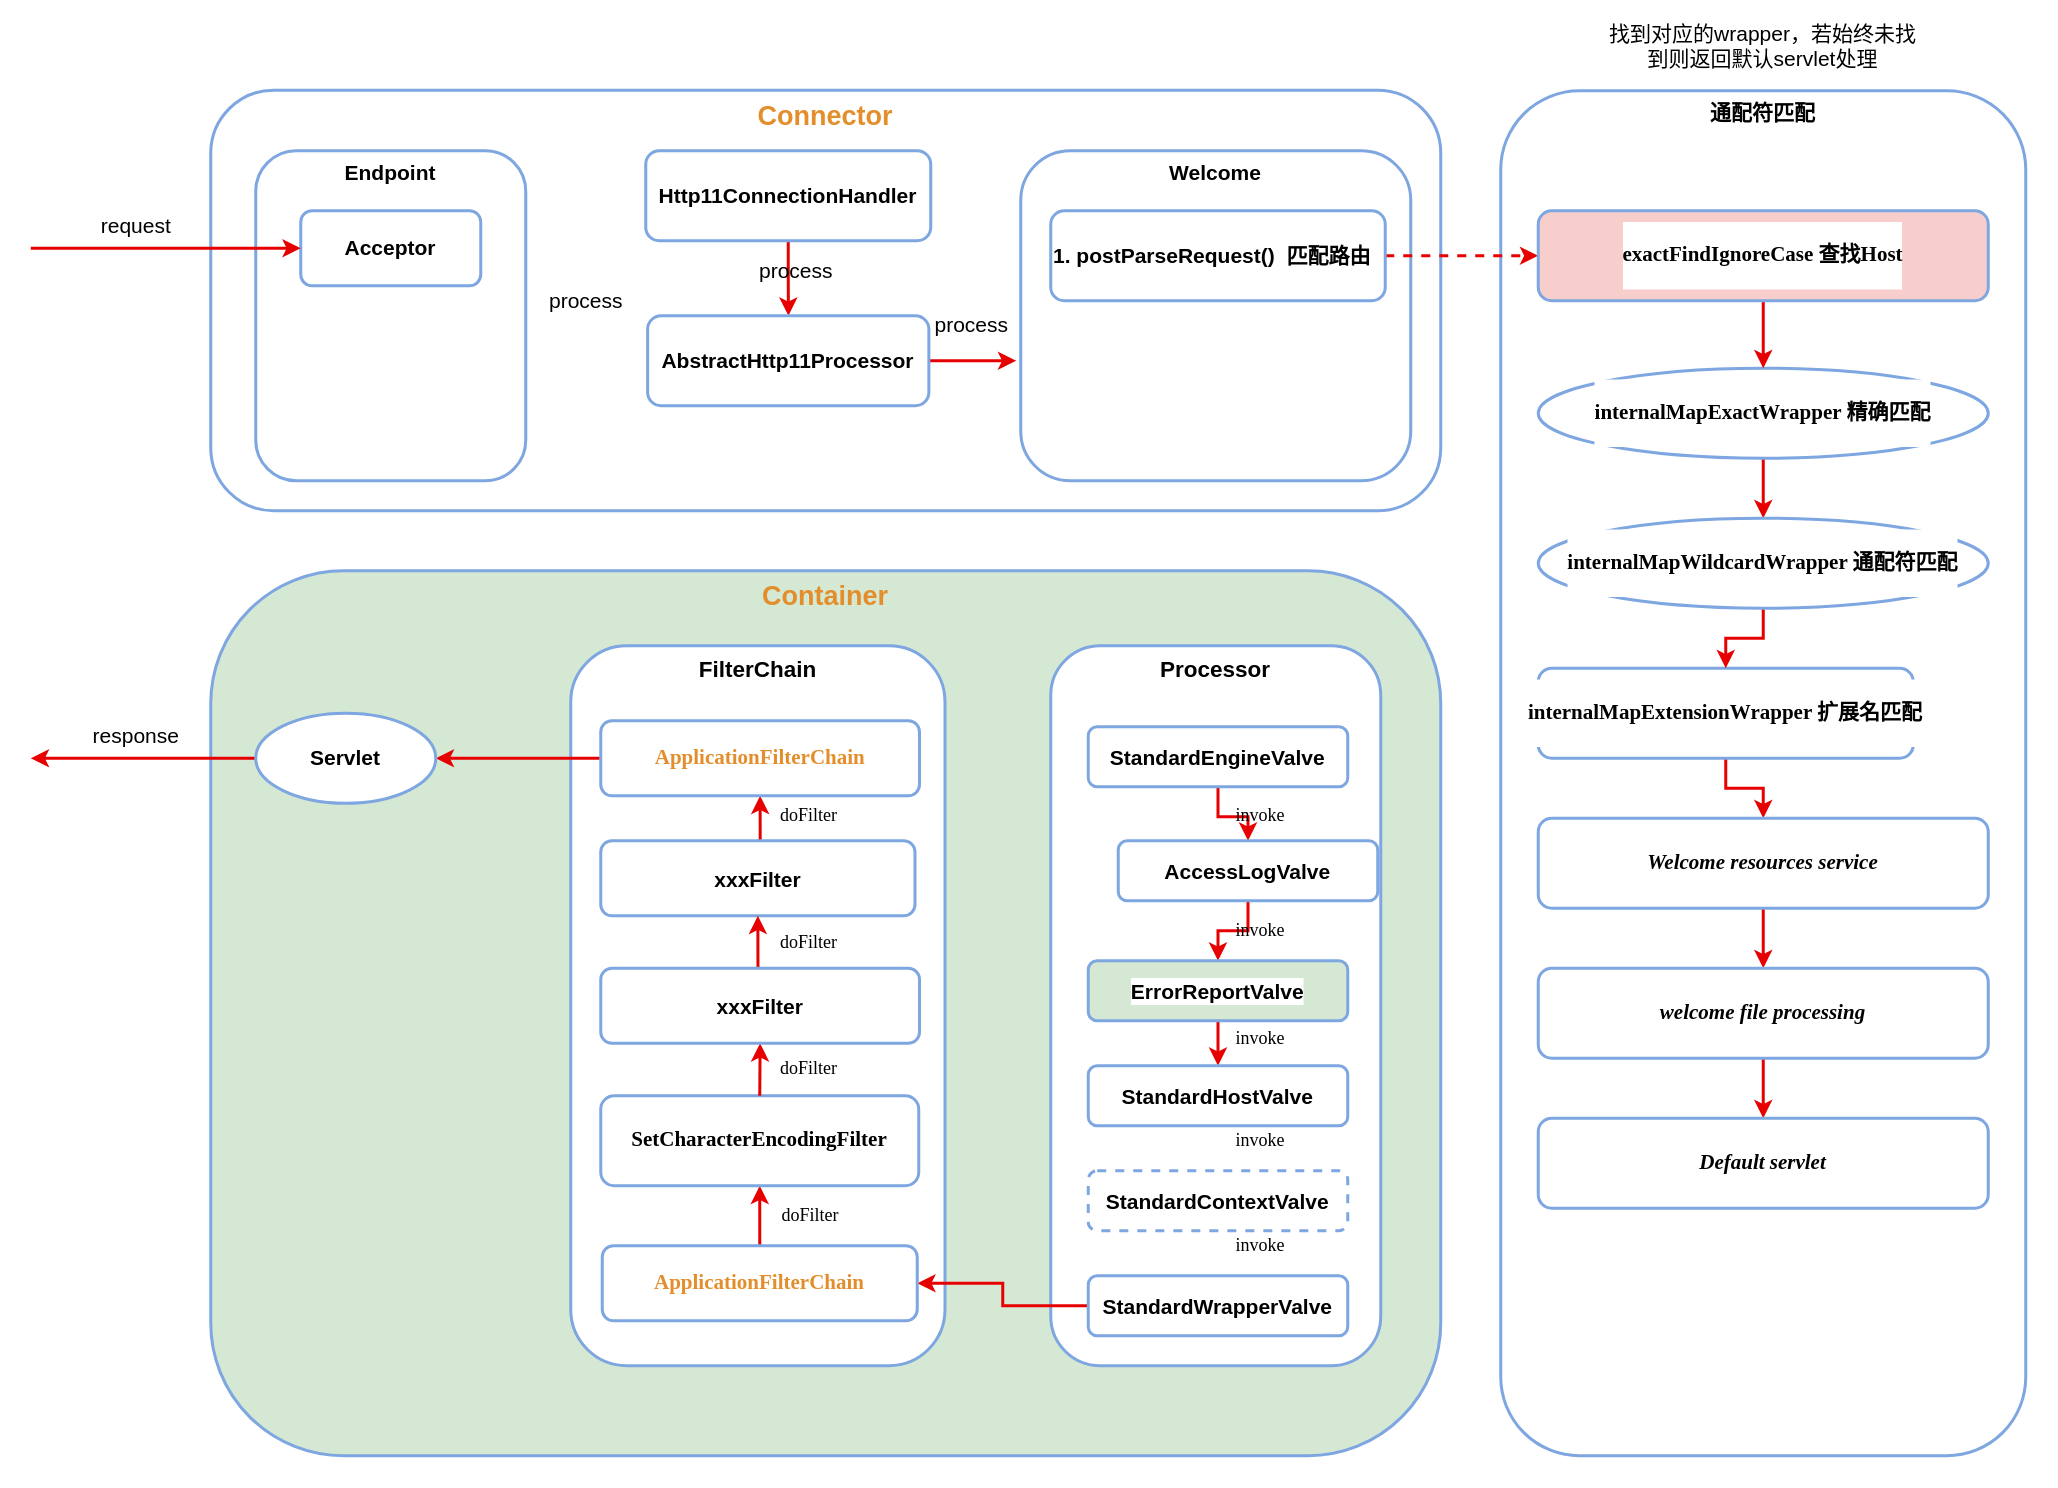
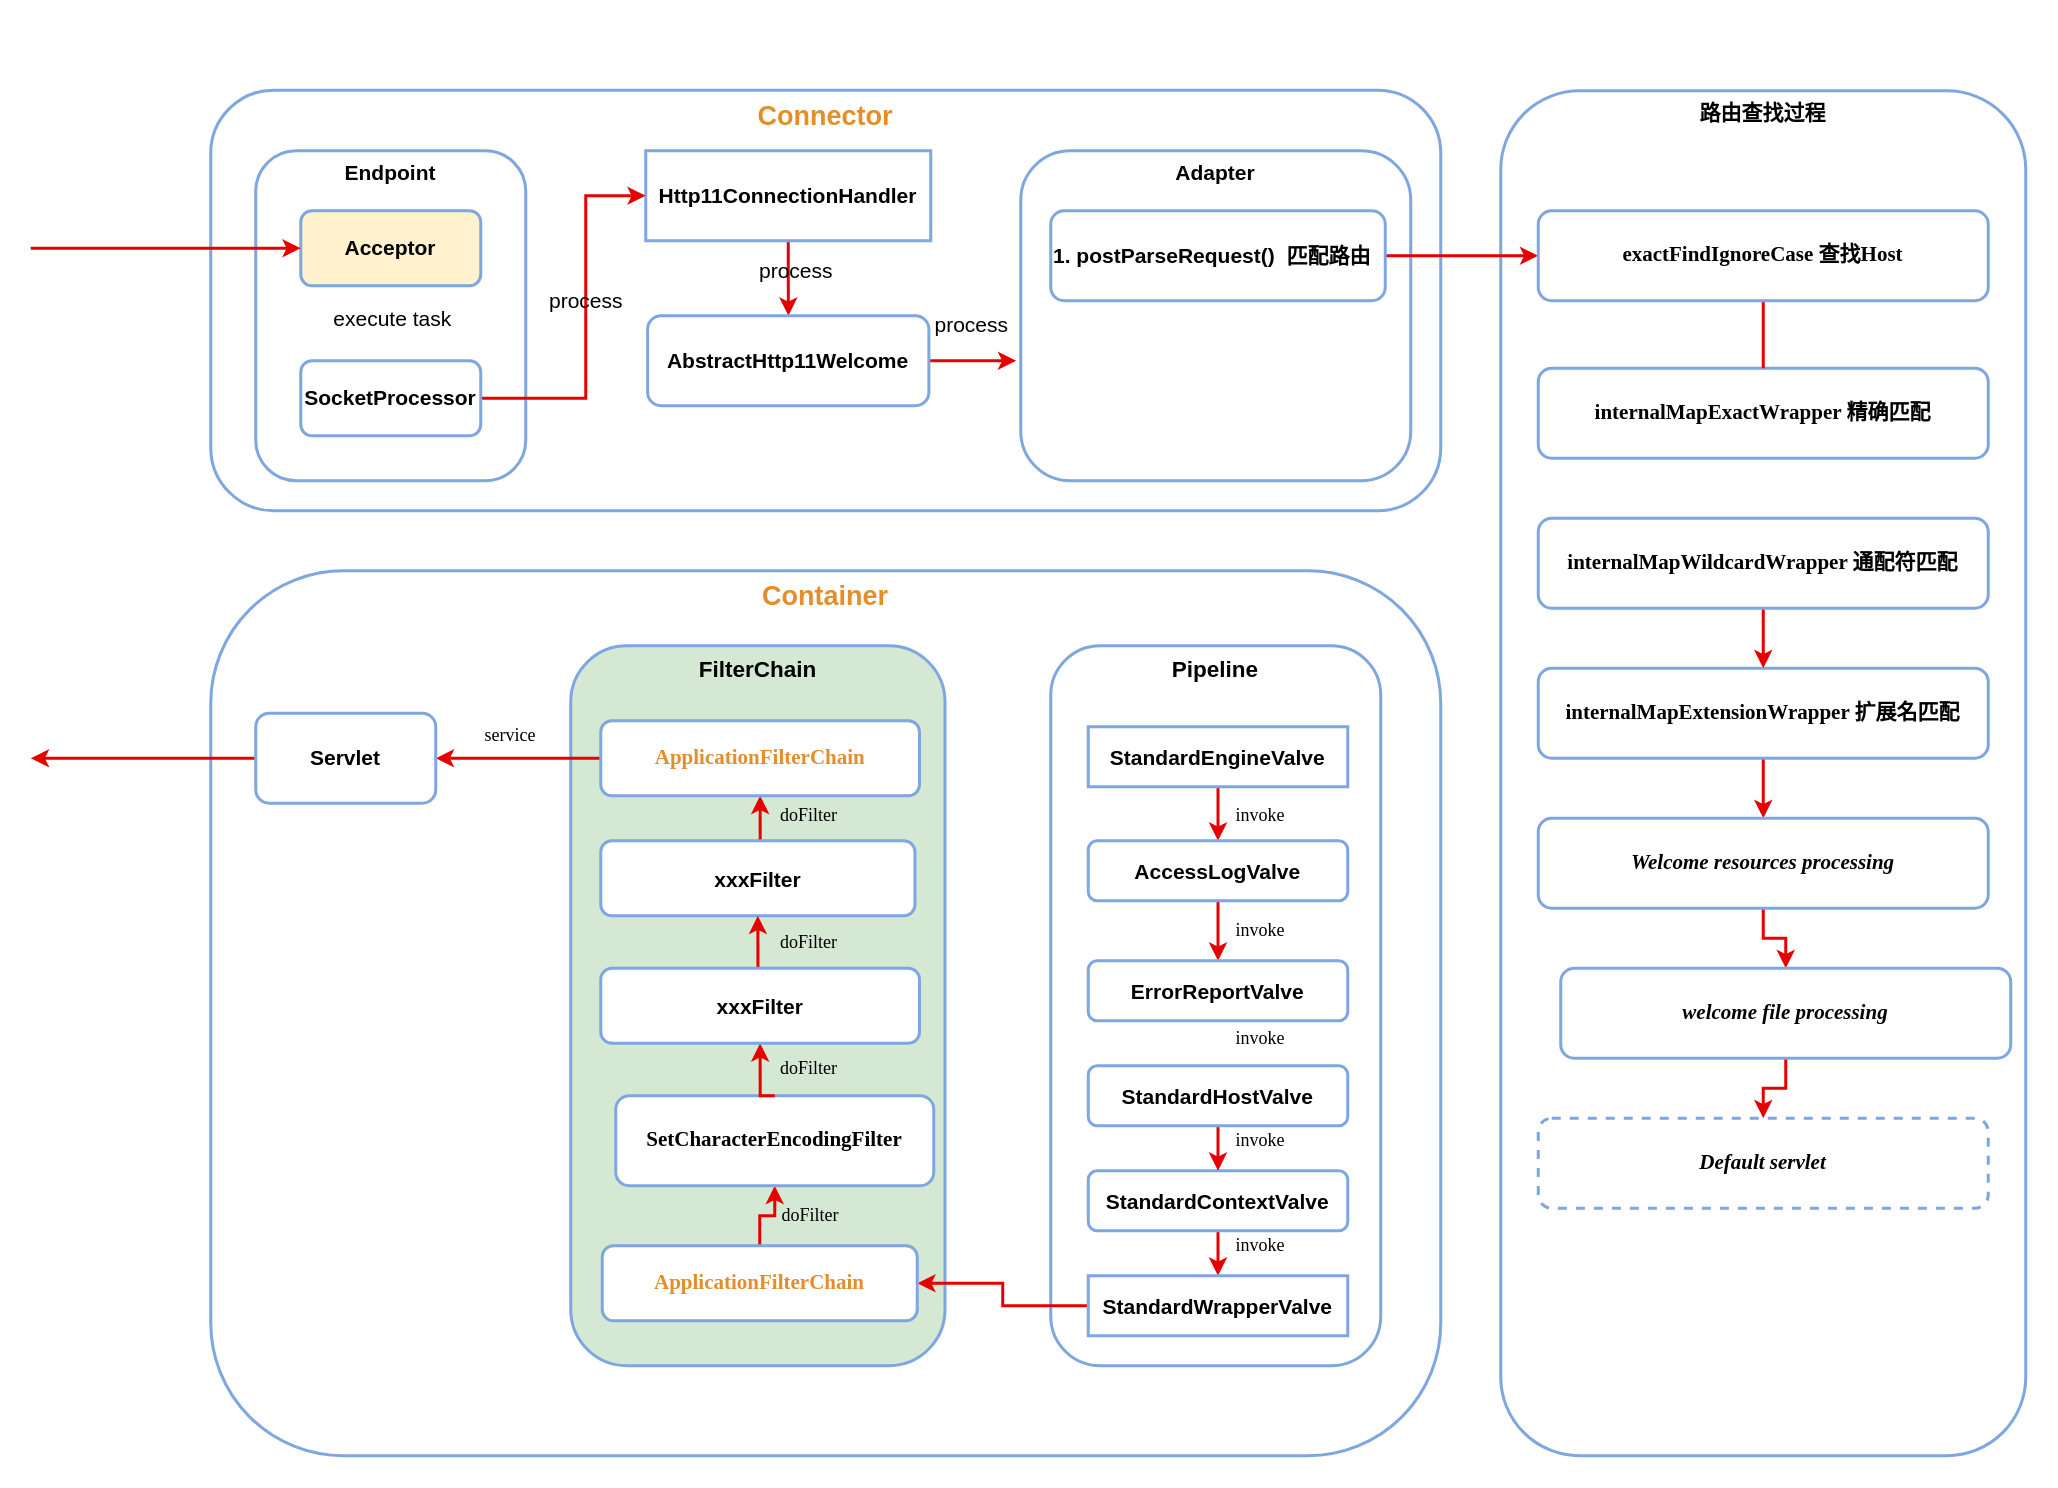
(1763, 46) -> none
(1763, 114) -> (1763, 114)
(1216, 174) -> (1216, 174)
(788, 196) -> (788, 196)
(136, 226) -> none
(391, 248) -> (391, 248)
(1458, 256) -> (1458, 256)
(1763, 256) -> (1763, 256)
none -> (392, 319)
none -> (586, 326)
(1763, 353) -> (1763, 359)
(788, 361) -> (788, 361)
none -> (391, 398)
(1763, 413) -> (1763, 413)
(1763, 482) -> none
(1763, 563) -> (1763, 563)
(826, 597) -> (826, 597)
(758, 670) -> (758, 670)
(1216, 670) -> (1216, 670)
(1726, 713) -> (1763, 713)
(136, 736) -> none
none -> (511, 736)
(1218, 757) -> (1218, 757)
(346, 758) -> (346, 758)
(1763, 863) -> (1763, 863)
(1248, 871) -> (1218, 871)
(1218, 991) -> (1218, 991)
(1763, 1013) -> (1786, 1013)
(1218, 1037) -> none
(760, 1141) -> (775, 1141)
none -> (1218, 1142)
(1763, 1163) -> (1763, 1163)
(1218, 1201) -> (1218, 1201)
none -> (1218, 1247)
(1218, 1306) -> (1218, 1306)
